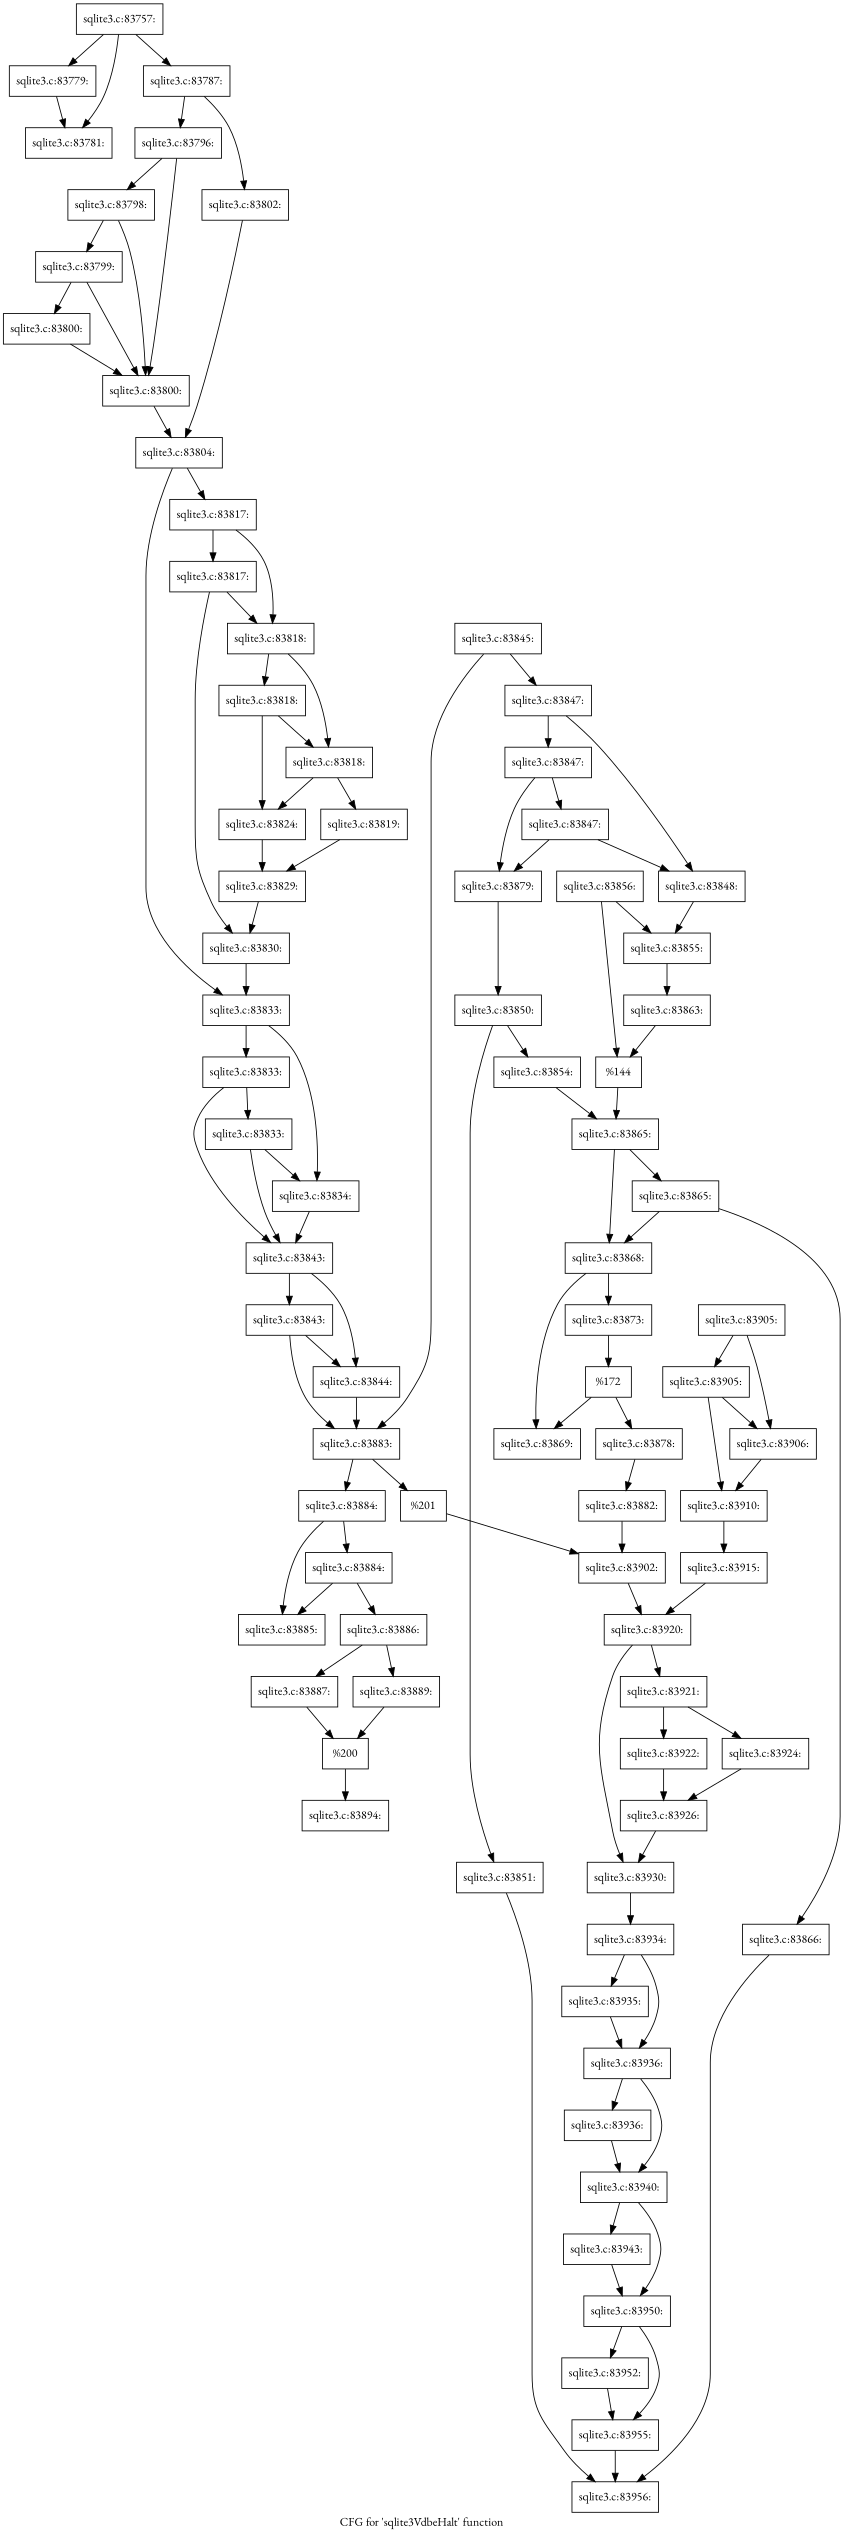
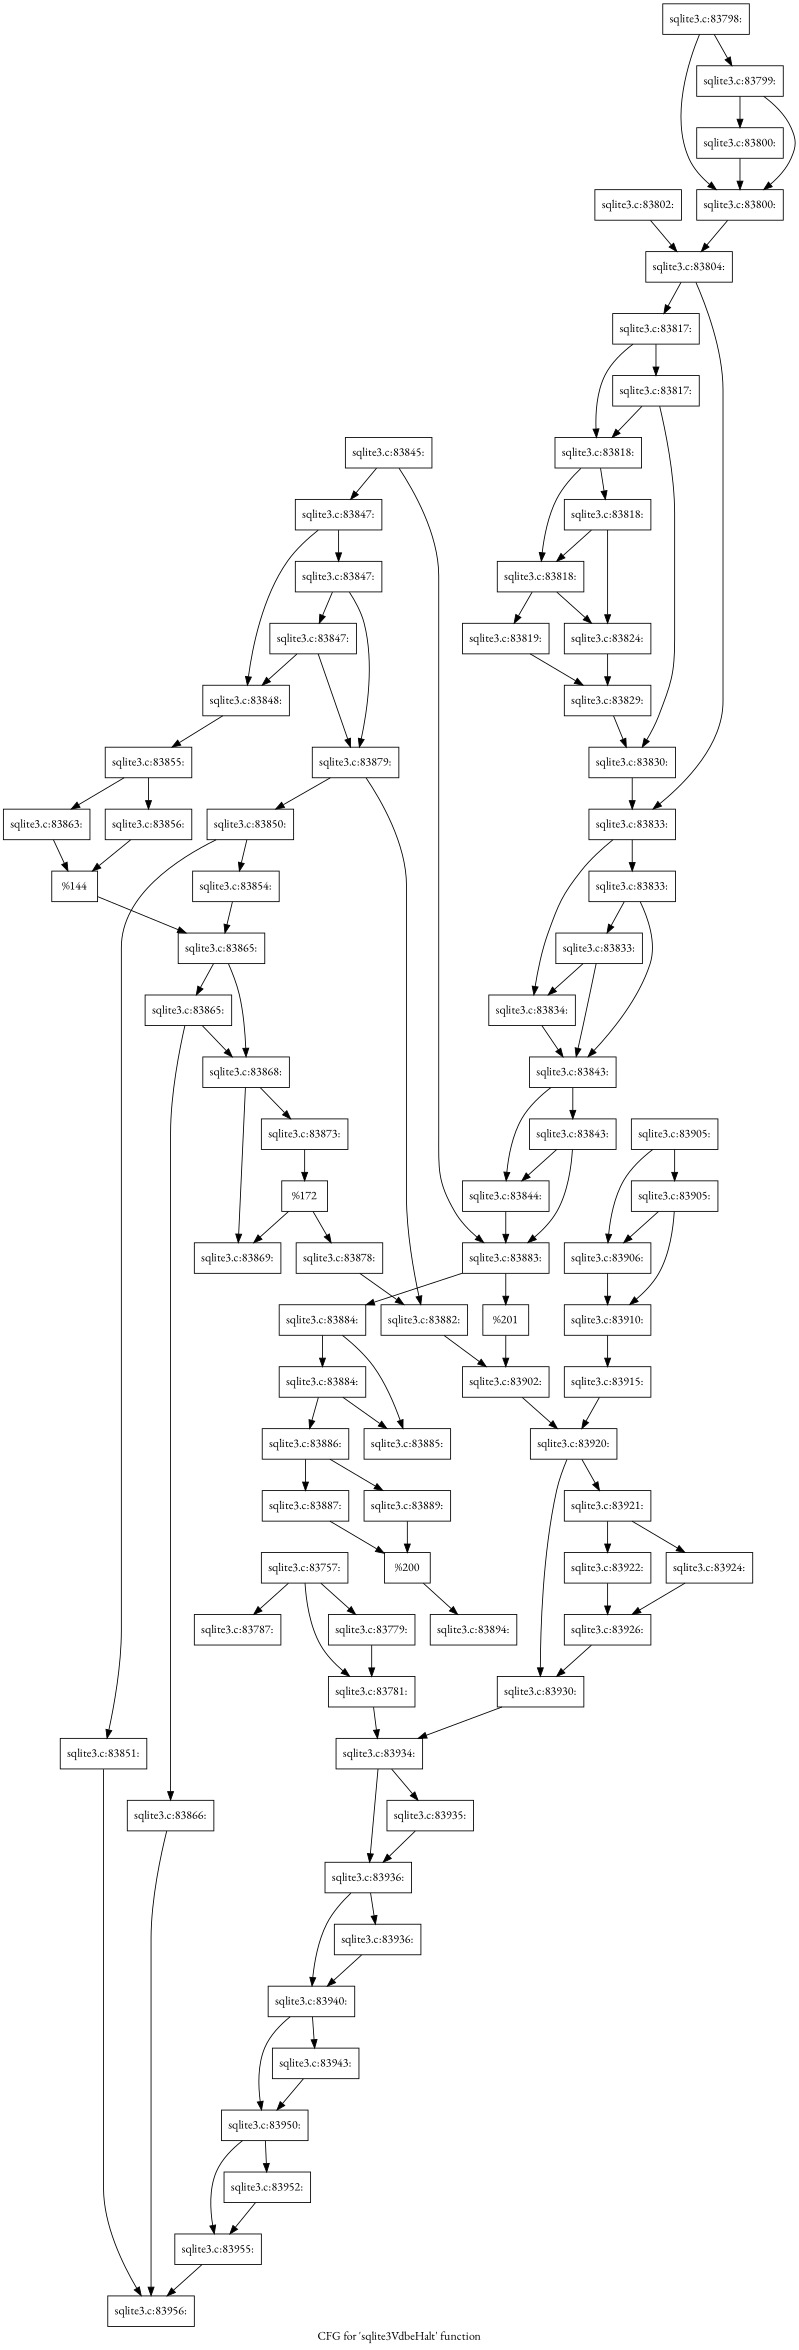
(232, 134) -> none
(178, 143) -> none
(630, 915) -> (149, 789)
none -> (406, 1033)
none -> (375, 1718)
